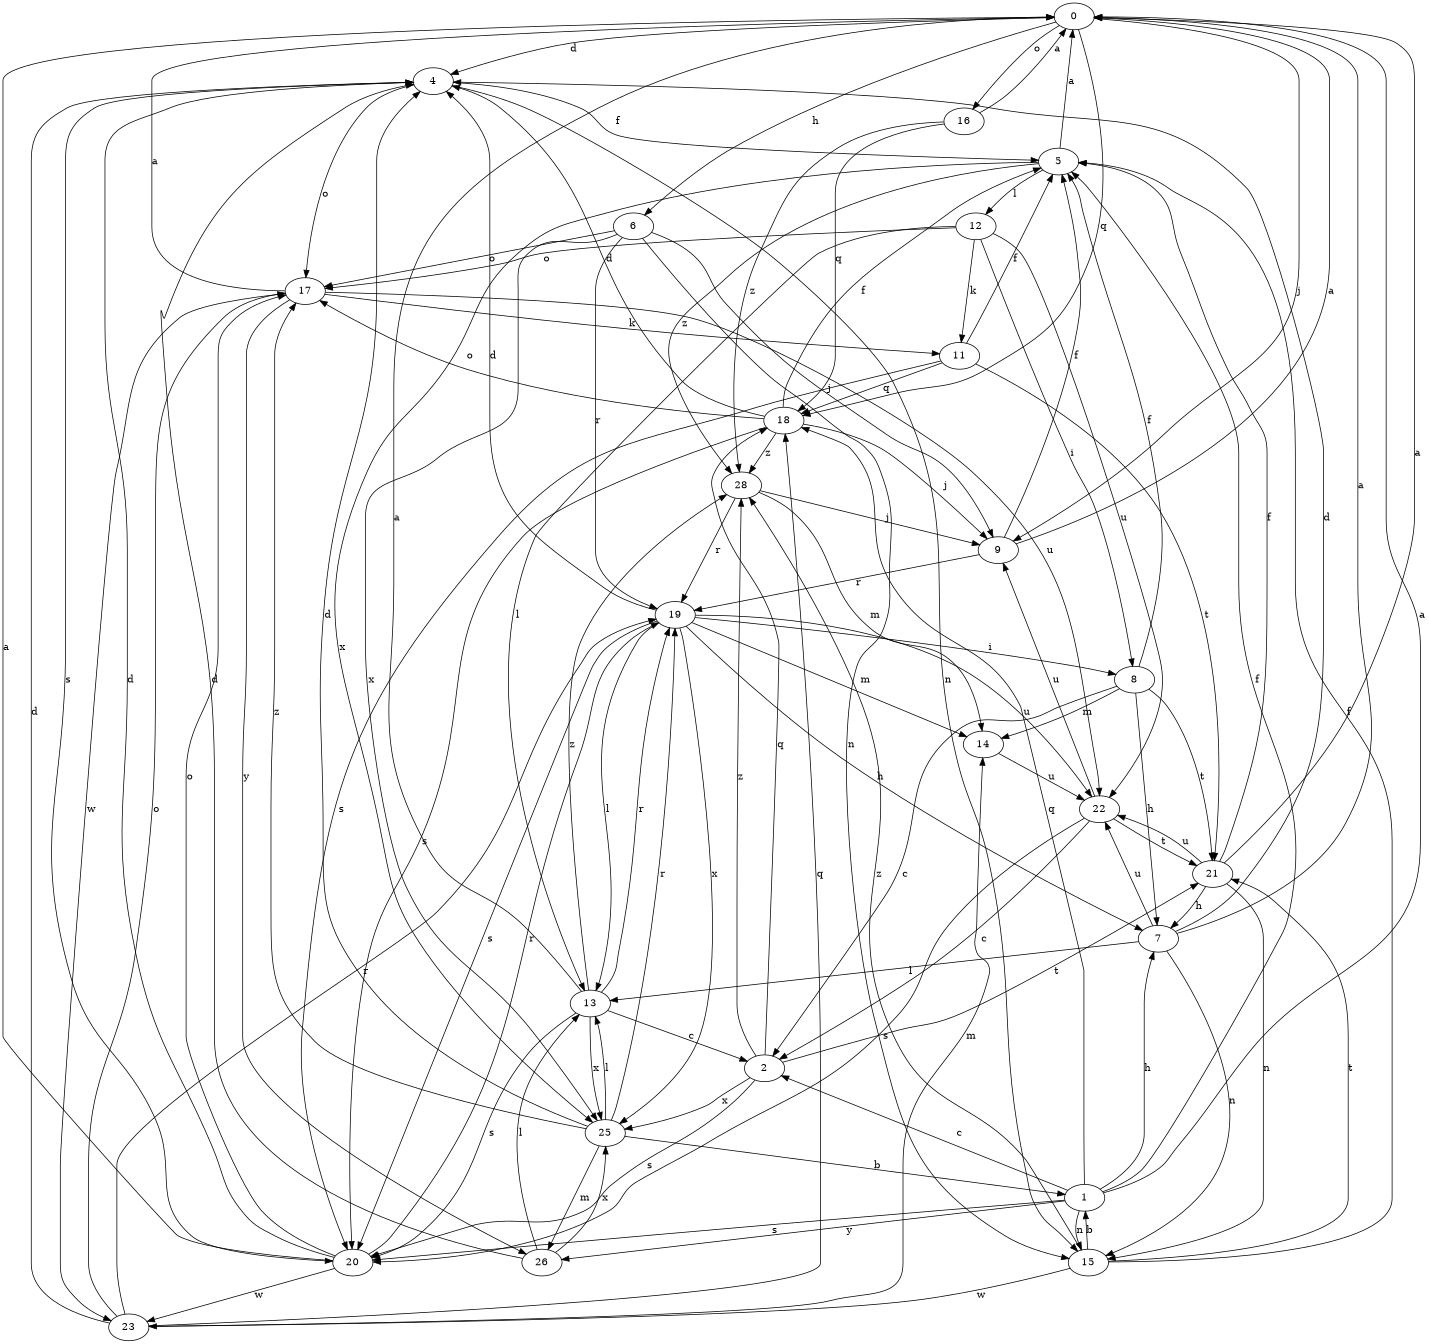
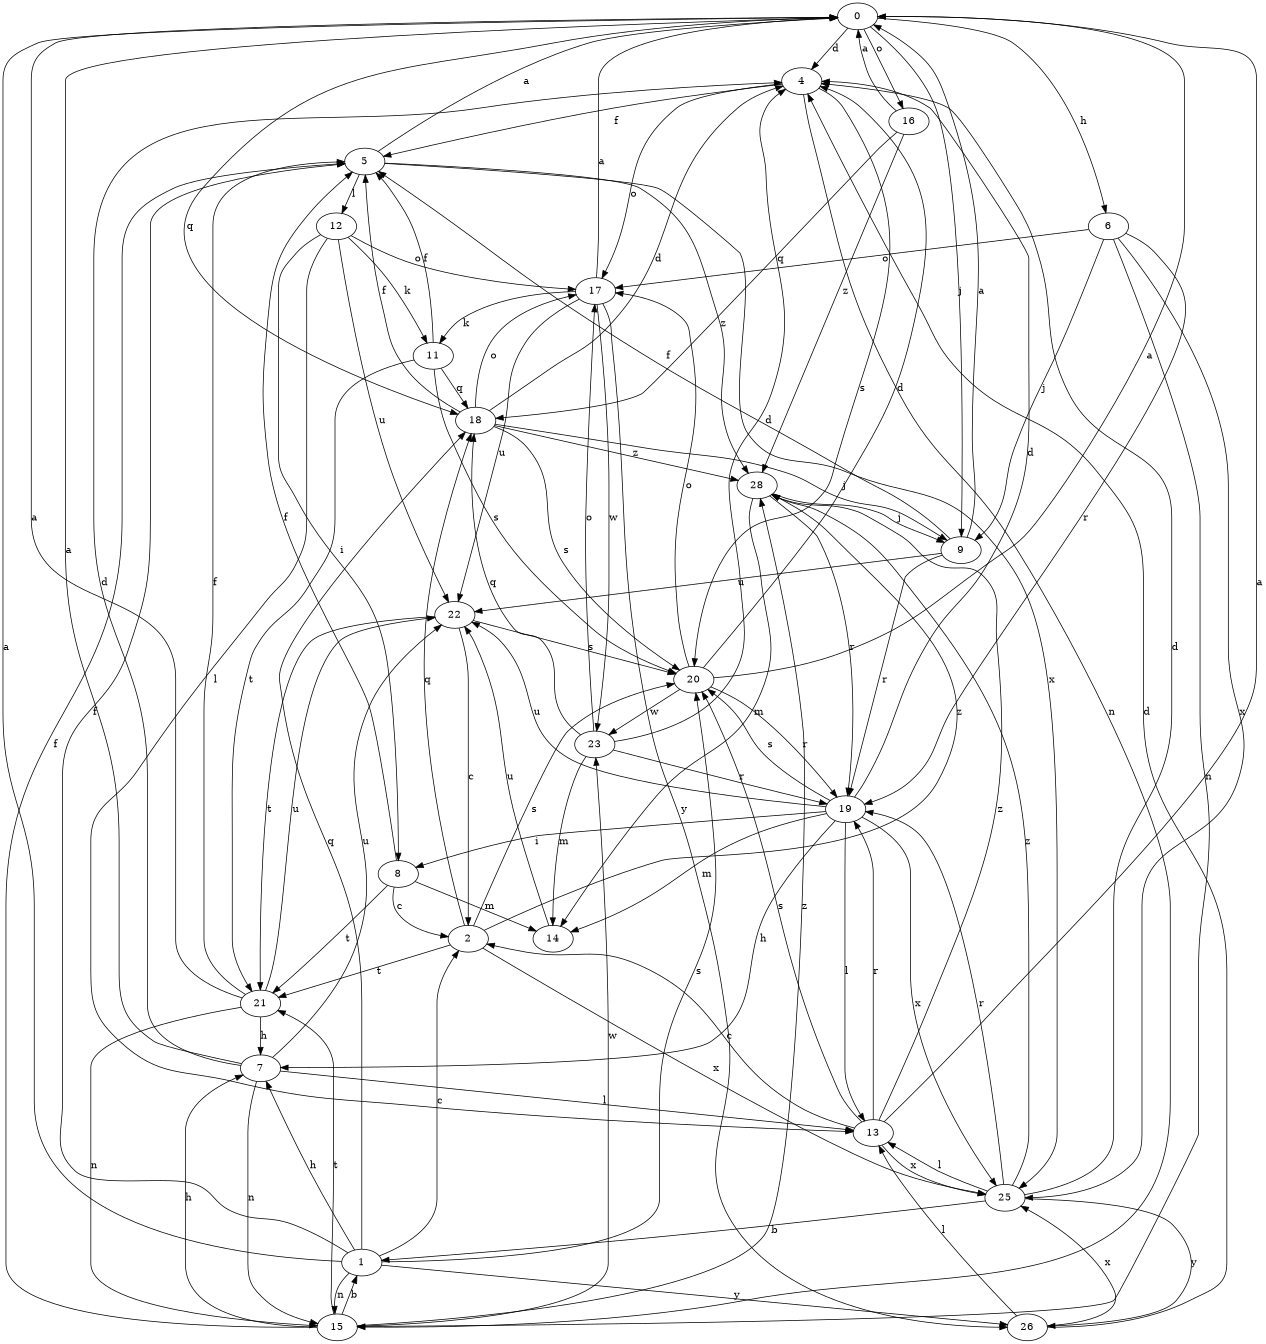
(1050, 683) -> (723, 581)
(1146, 805) -> (185, 1248)
(271, 823) -> (1018, 792)
(585, 1198) -> (1194, 1263)
